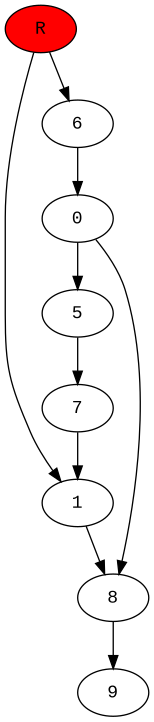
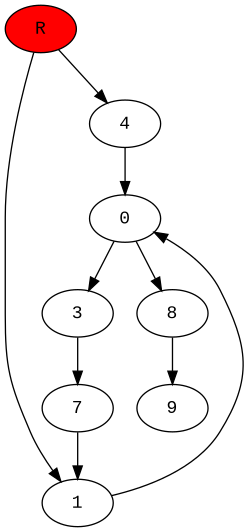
(78, 124) -> (125, 124)
(78, 313) -> (78, 313)
(93, 544) -> (240, 388)
